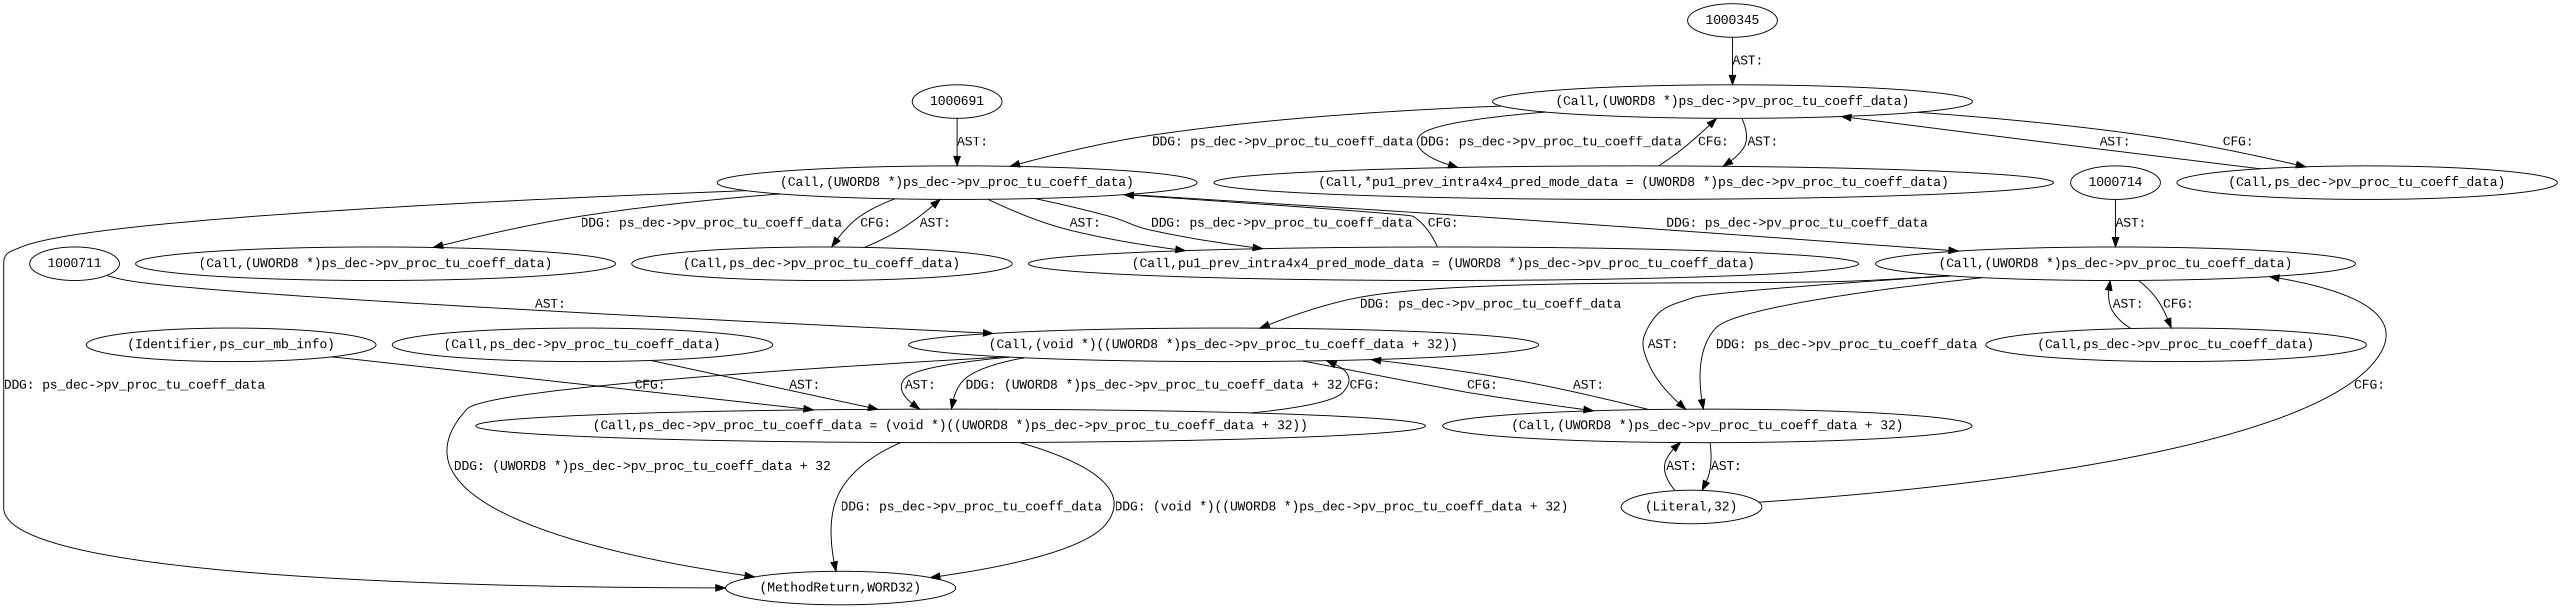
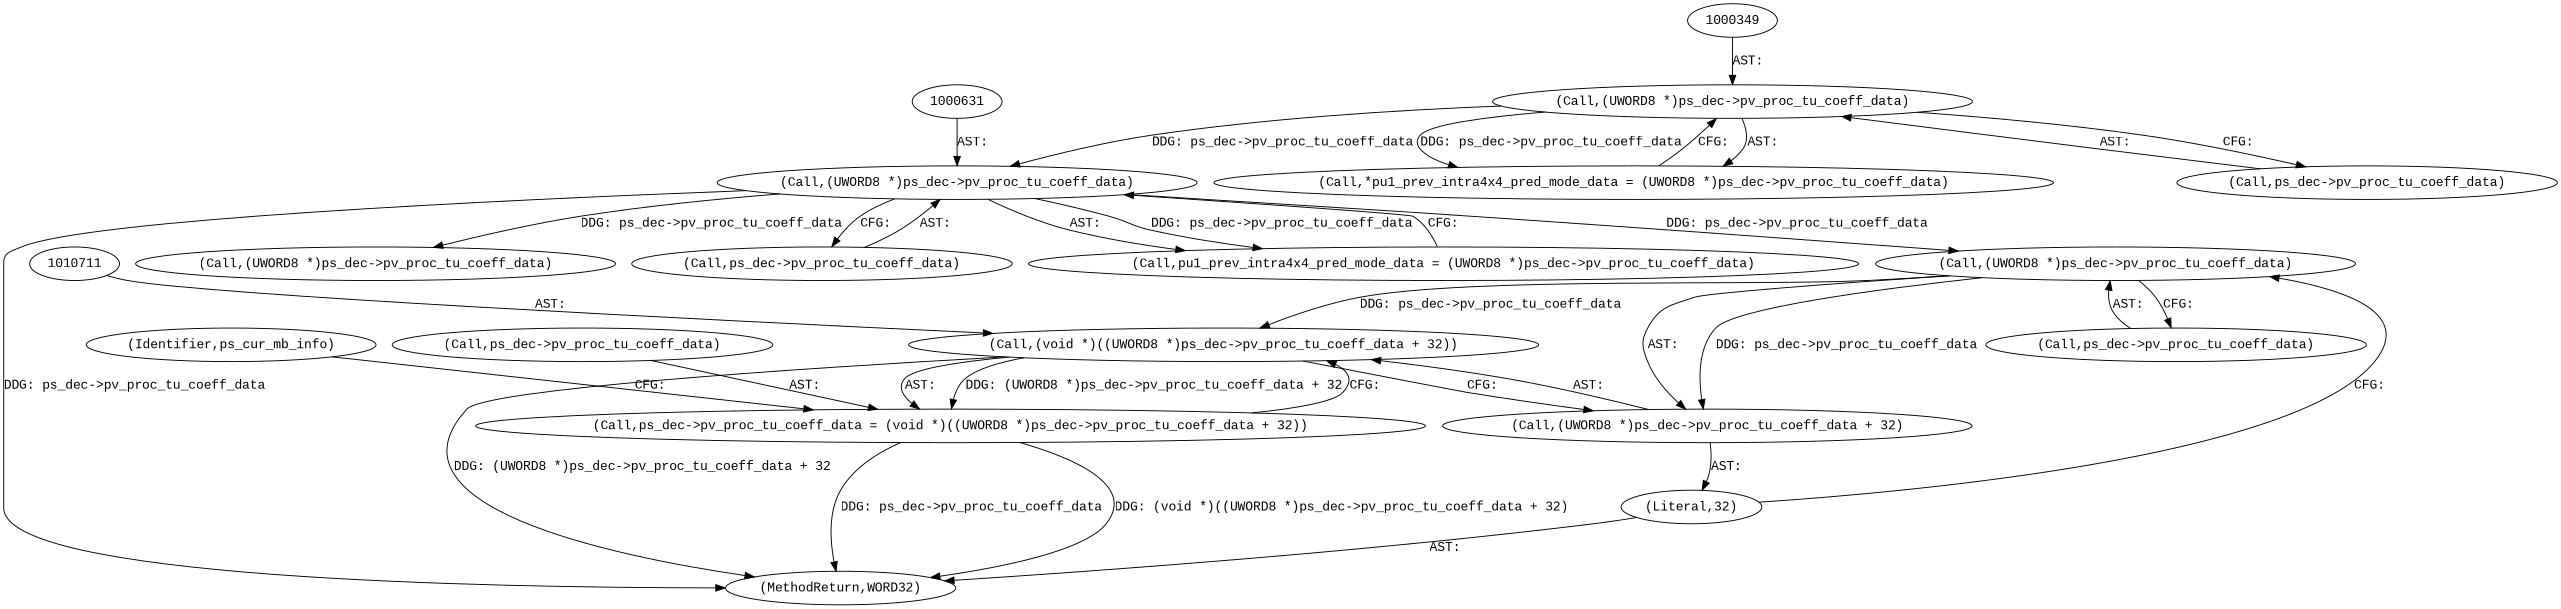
(1732, 21) -> (1732, 21)
(957, 102) -> (957, 102)
(2116, 183) -> none
(75, 264) -> (75, 264)
(1665, 470) -> (1296, 554)
